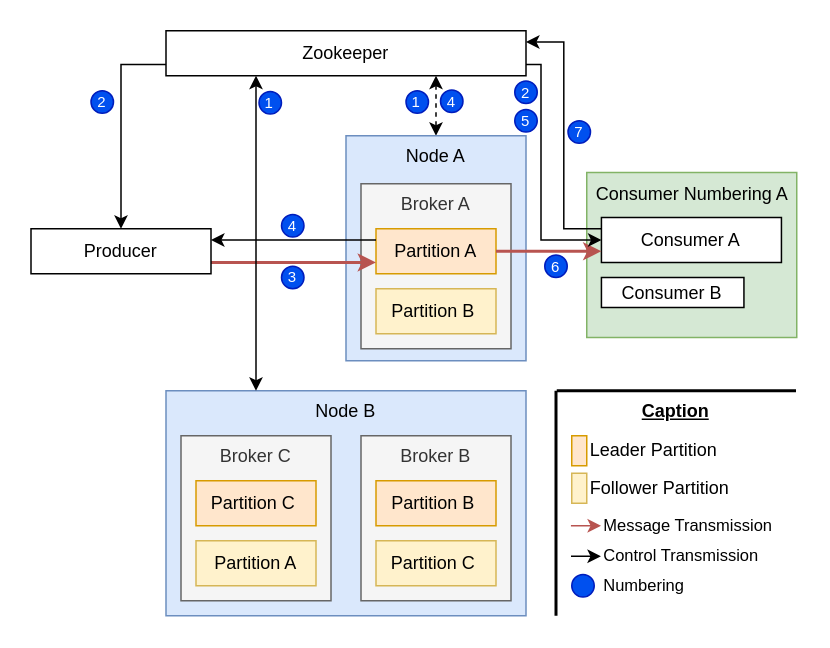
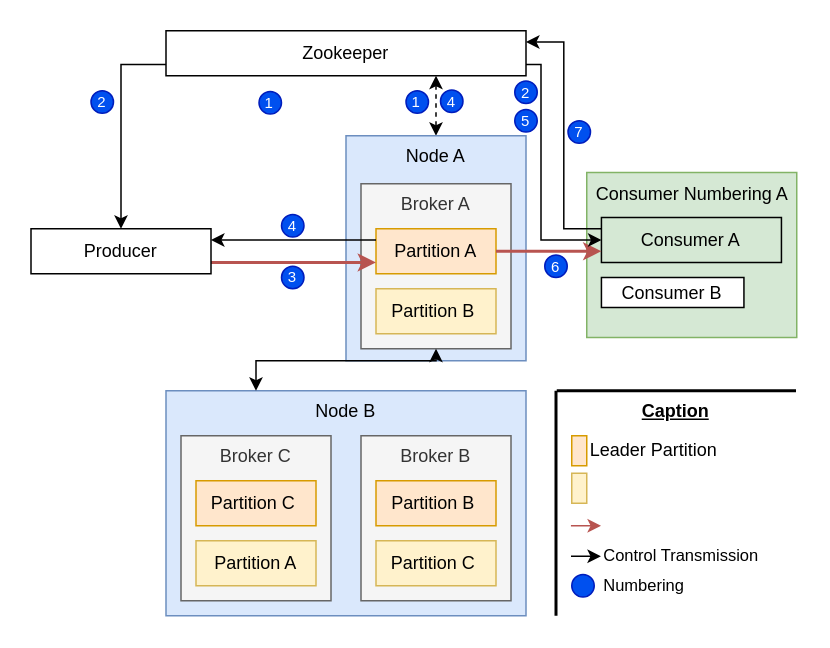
(256, 225) -> (346, 361)
(691, 240) -> (691, 240)
(669, 488) -> none
(698, 526) -> none
